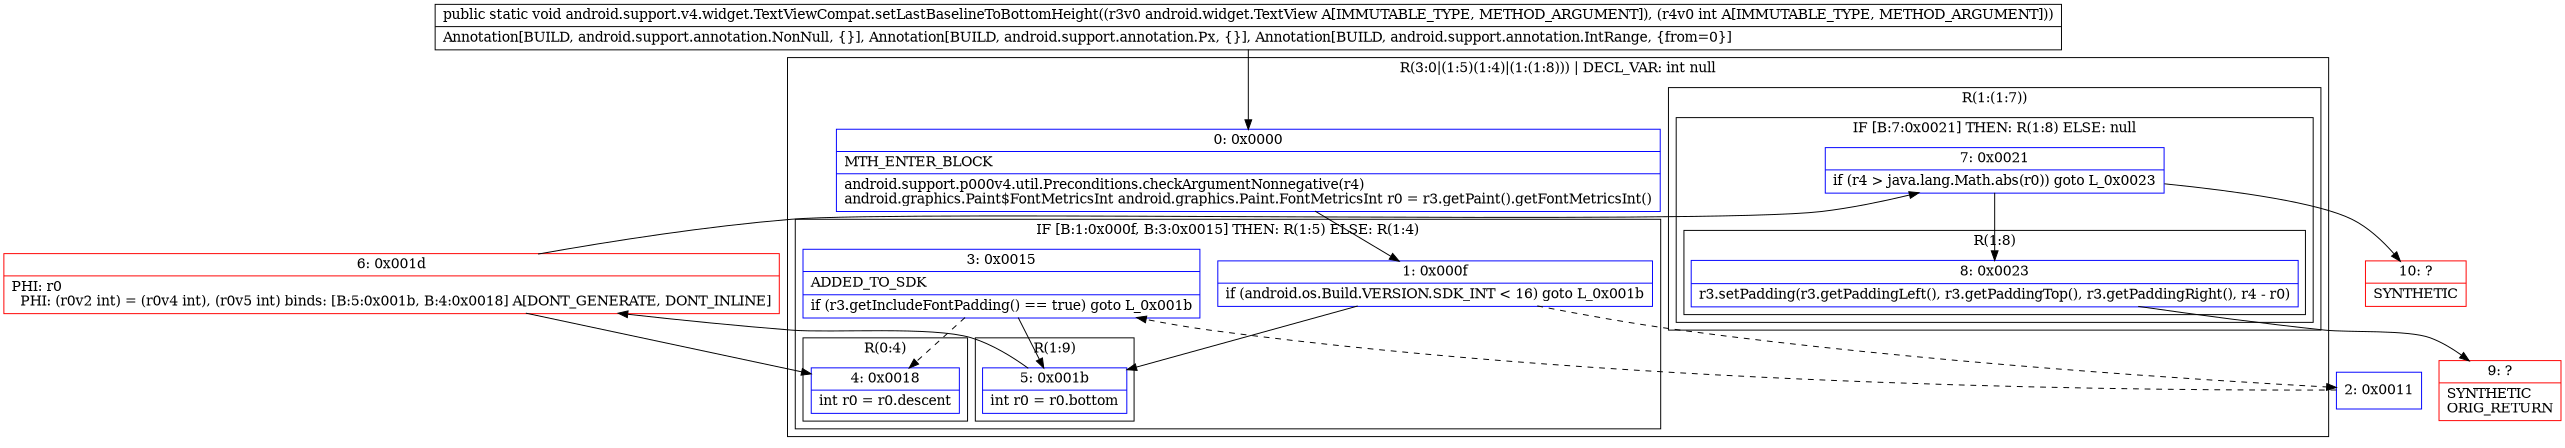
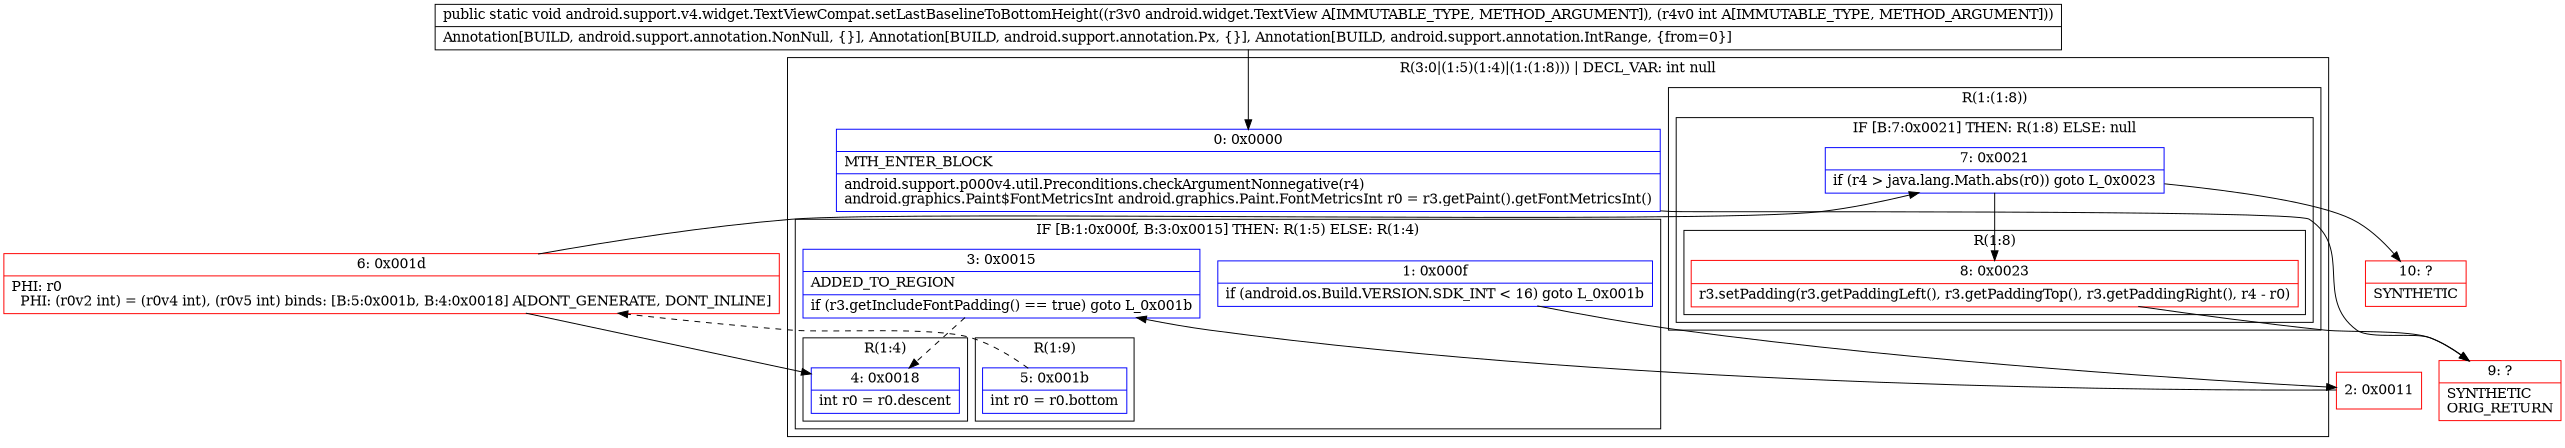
(1995, 99) -> (1995, 99)
(1353, 234) -> (2103, 213)
(869, 283) -> (883, 283)
(1995, 284) -> (1995, 284)
(832, 331) -> (832, 331)
(1236, 340) -> none
(1031, 344) -> none
(885, 349) -> (885, 349)
(1931, 358) -> (1931, 358)
(1740, 376) -> (1740, 376)
(2379, 391) -> (2379, 391)
